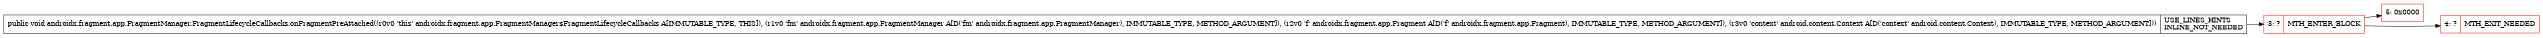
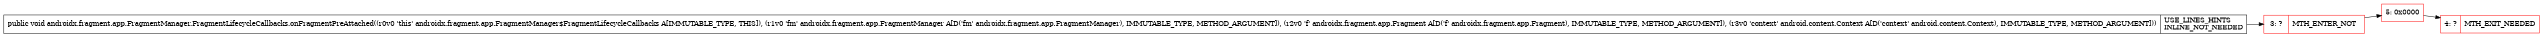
(2324, 24) -> (2324, 24)
(2400, 26) -> (2430, 16)
